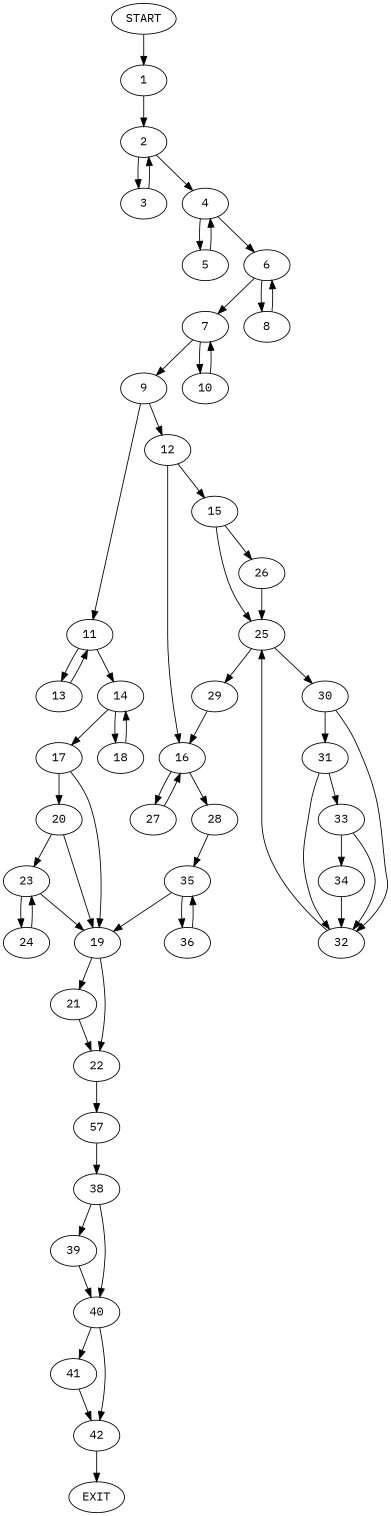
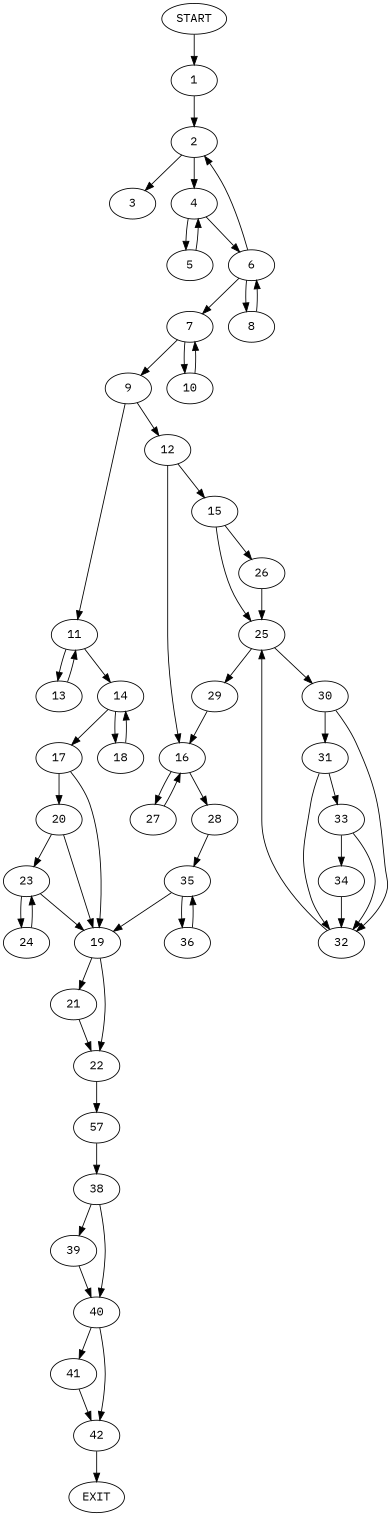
(149, 177) -> (233, 205)
